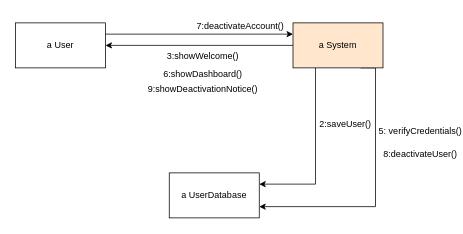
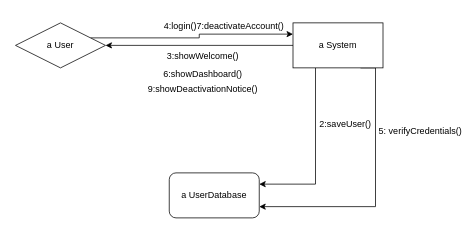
none -> (180, 27)
(60, 45) -> (60, 45)
(338, 45) -> (338, 45)
(420, 154) -> none
(214, 195) -> (214, 195)
